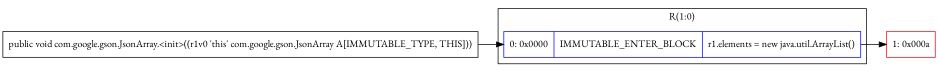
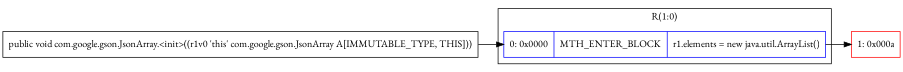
(628, 44) -> (611, 44)
